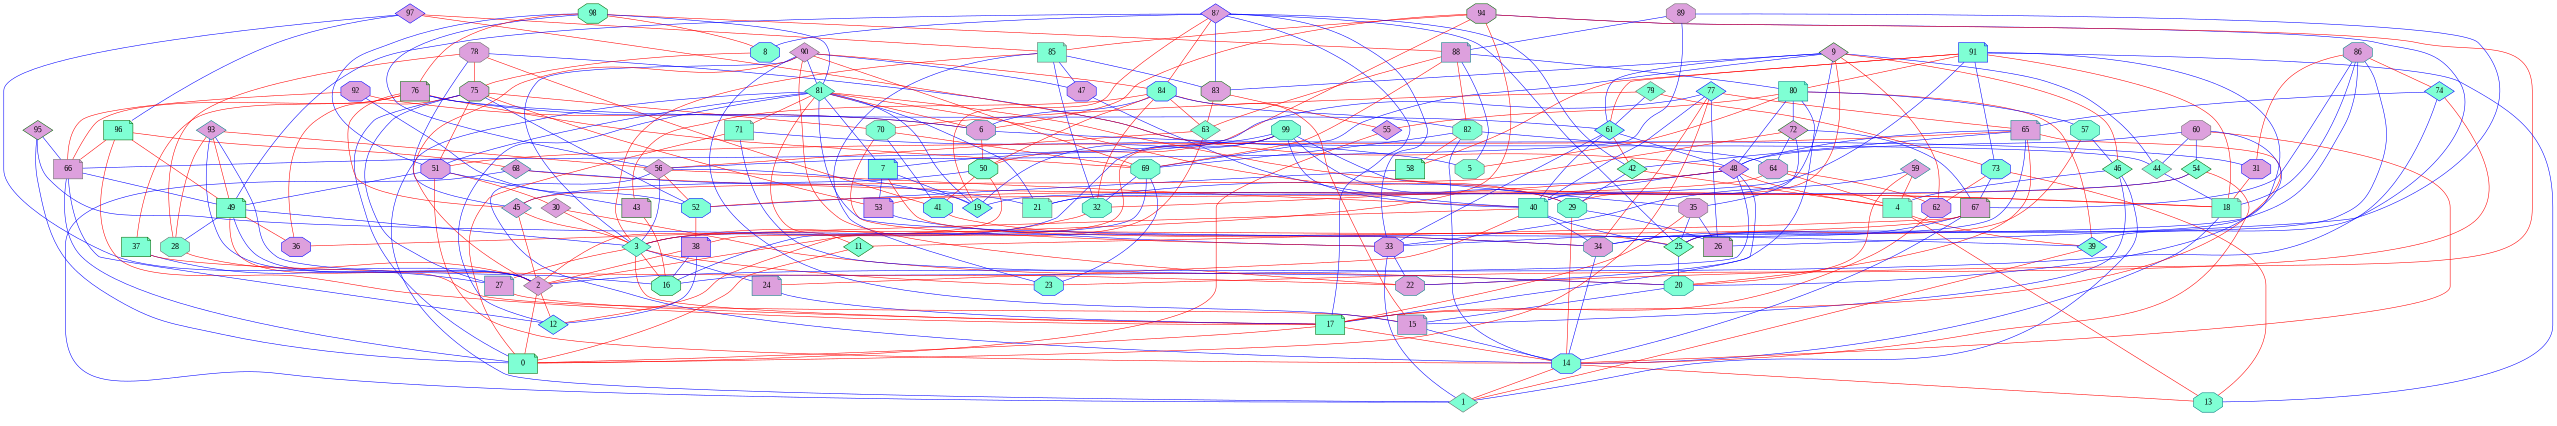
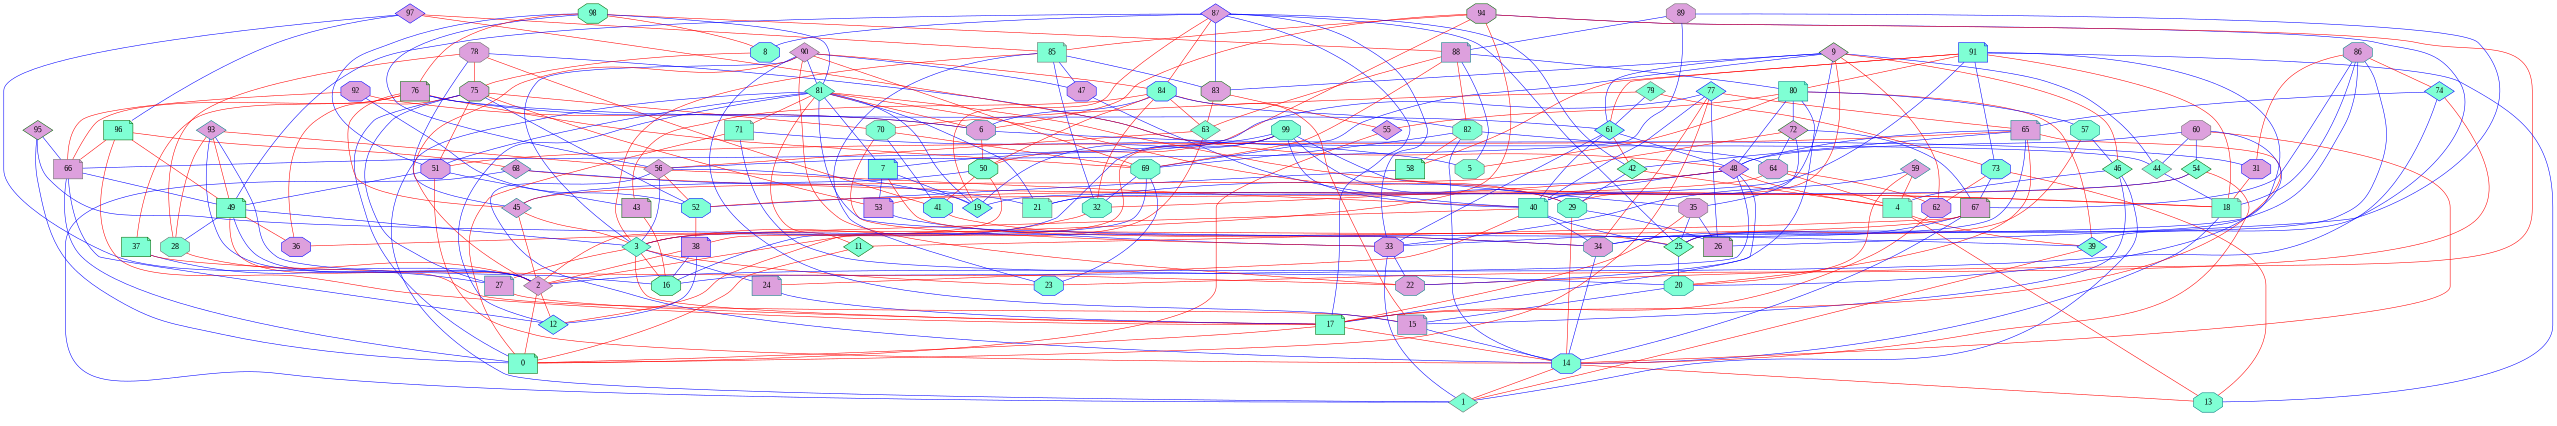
(556, 208) -> none
